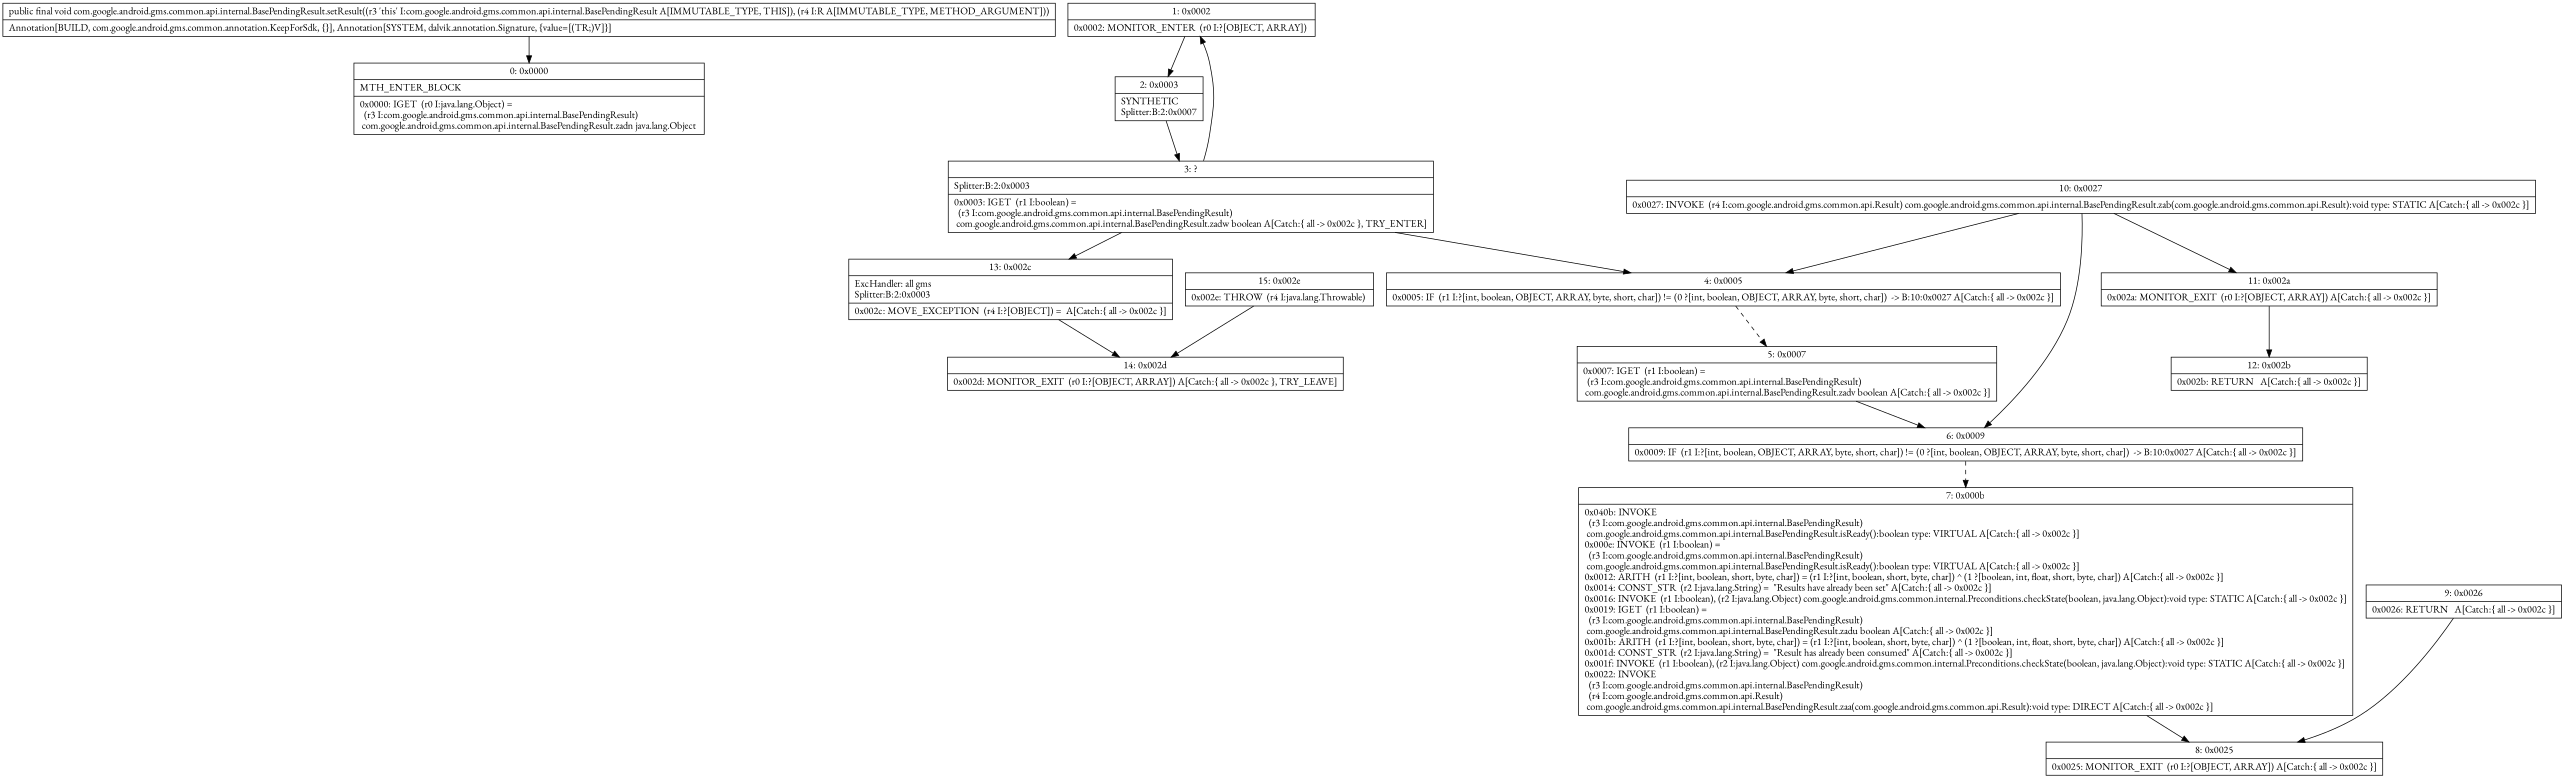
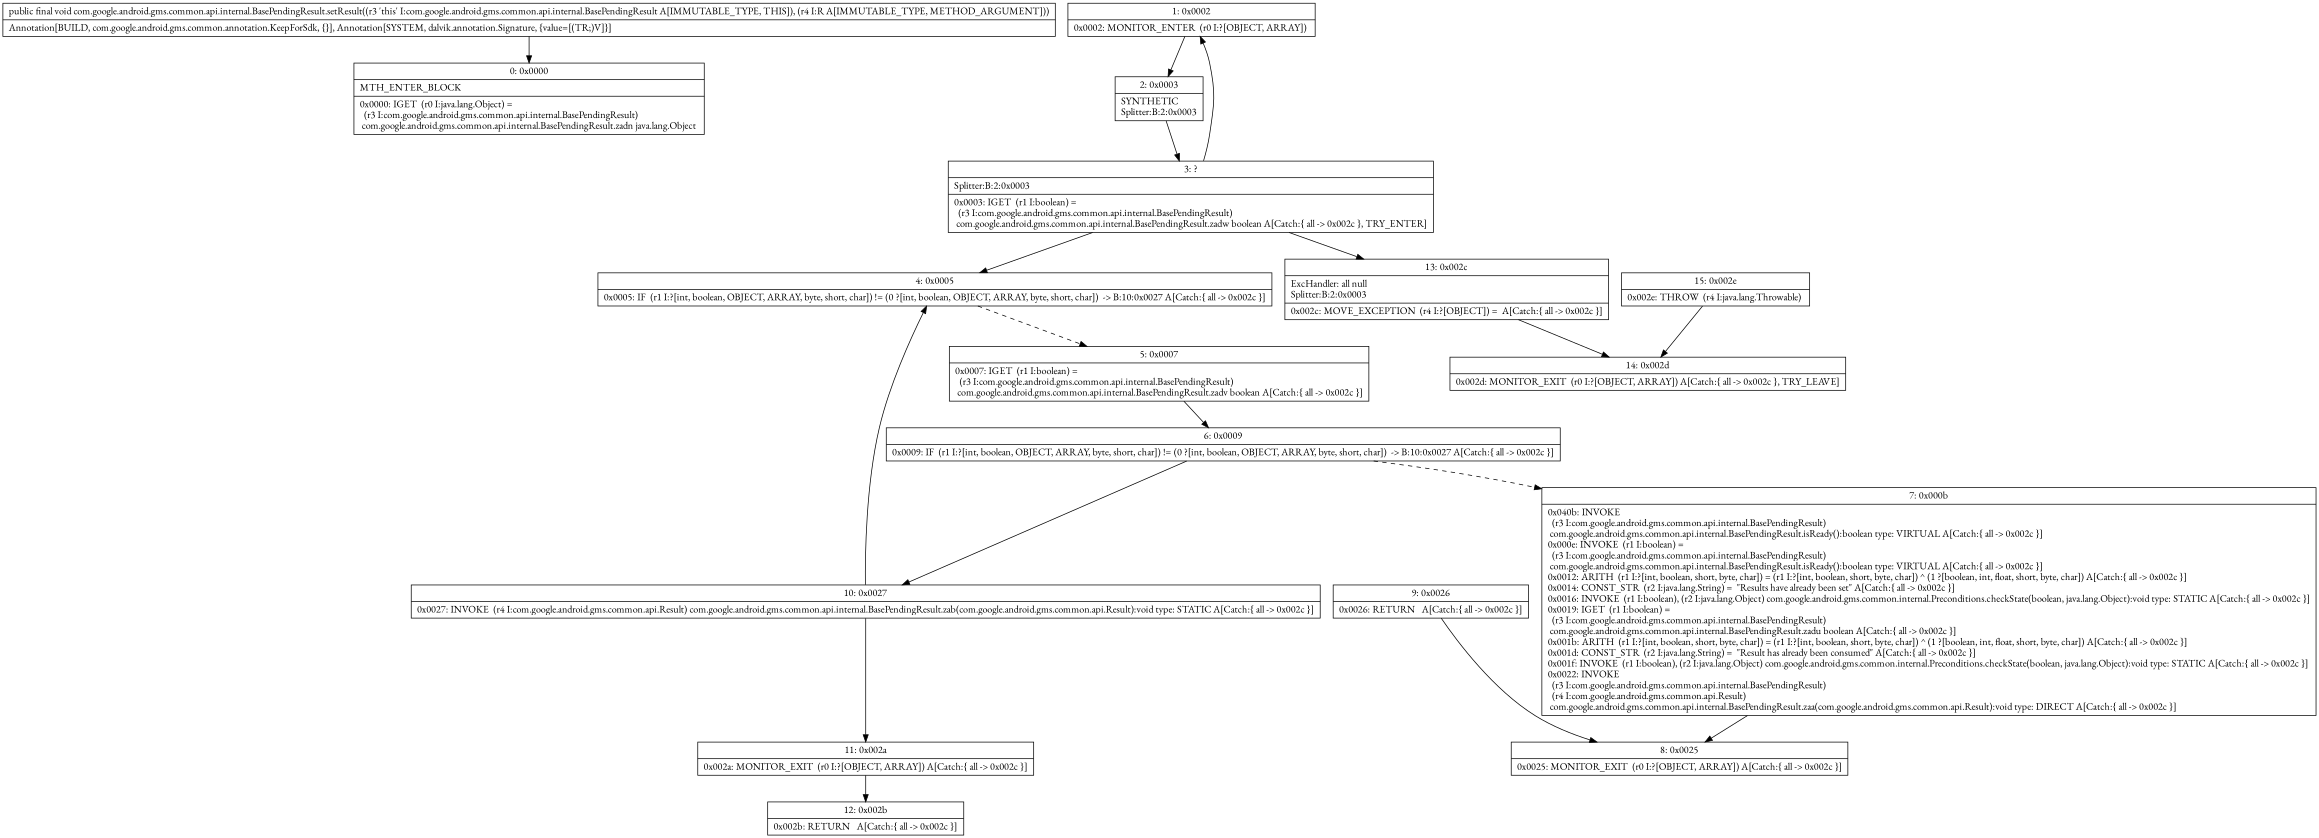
(1159, 112) -> (1159, 112)
(893, 284) -> (1329, 284)
(2063, 330) -> (1048, 522)
